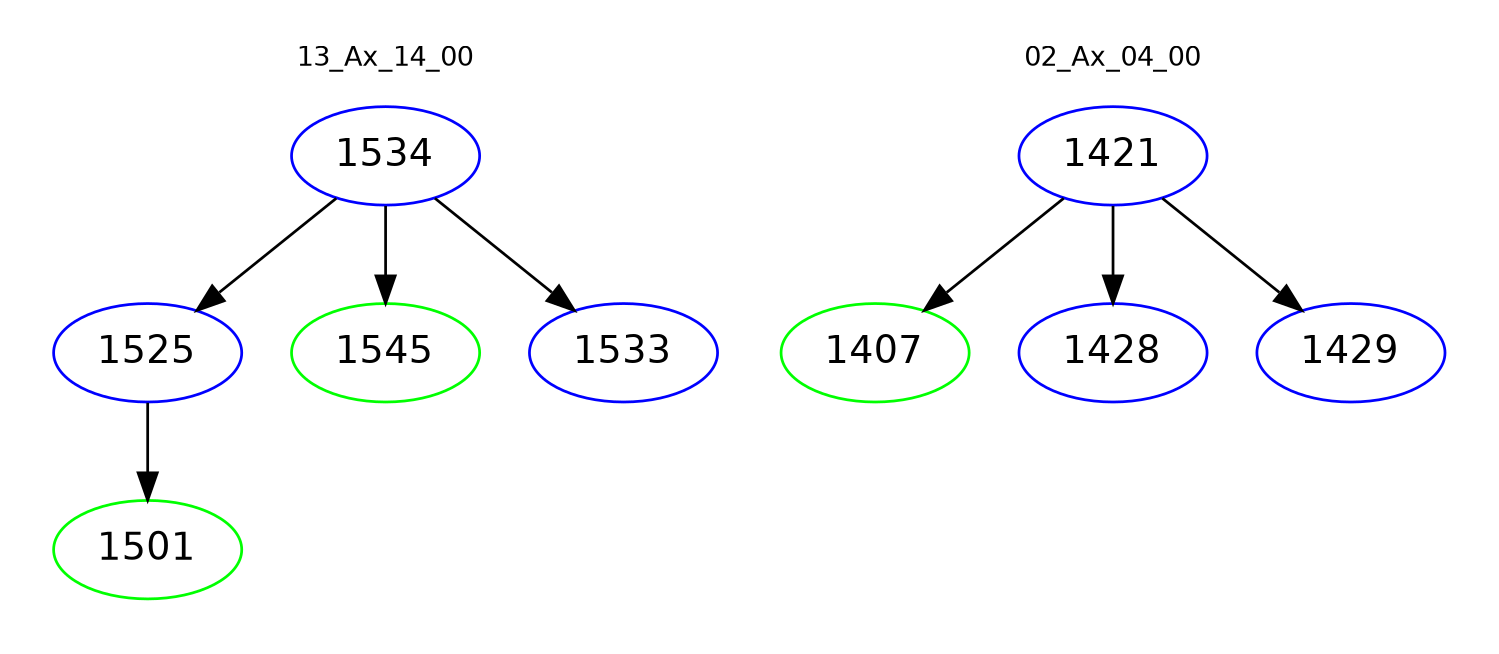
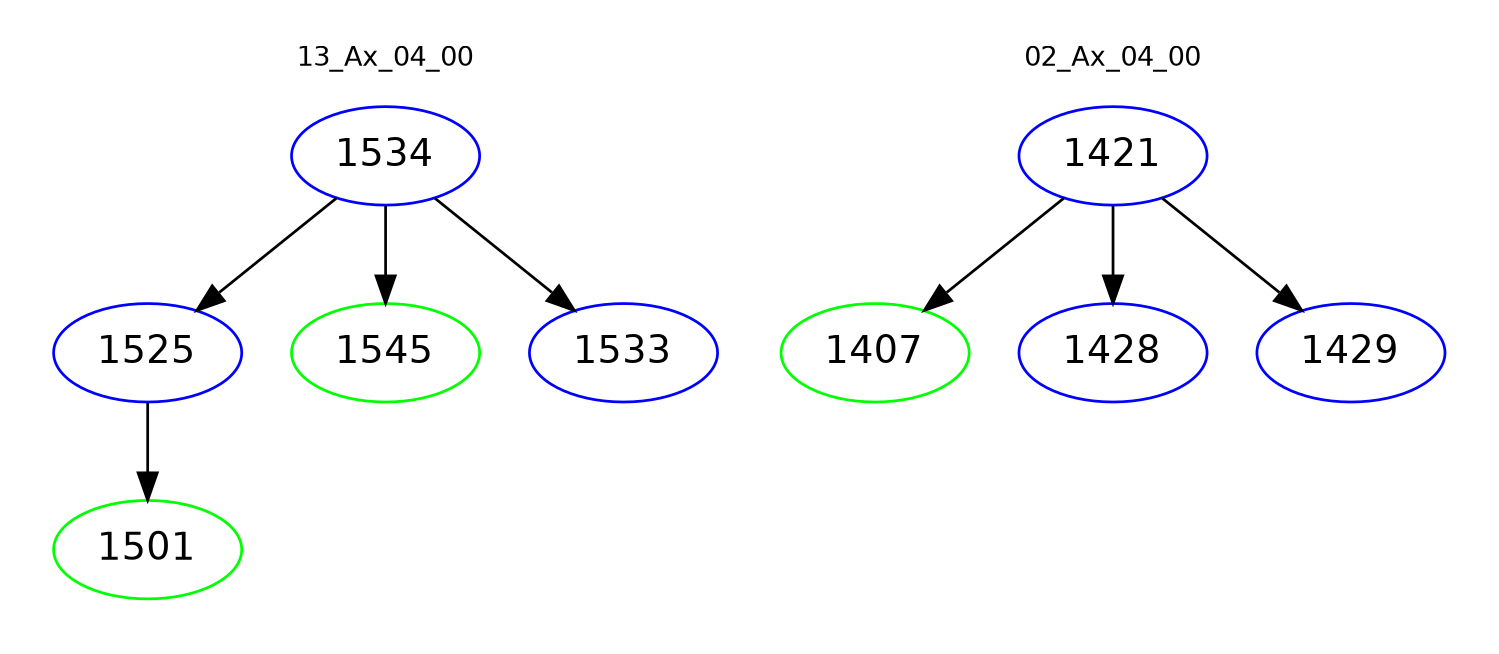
(386, 59) -> (386, 59)
